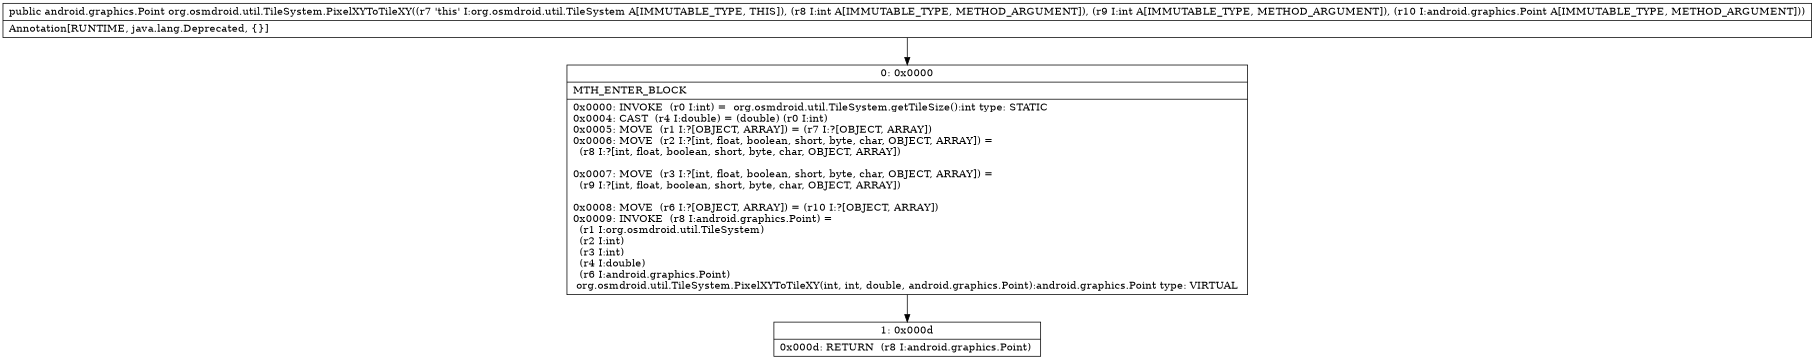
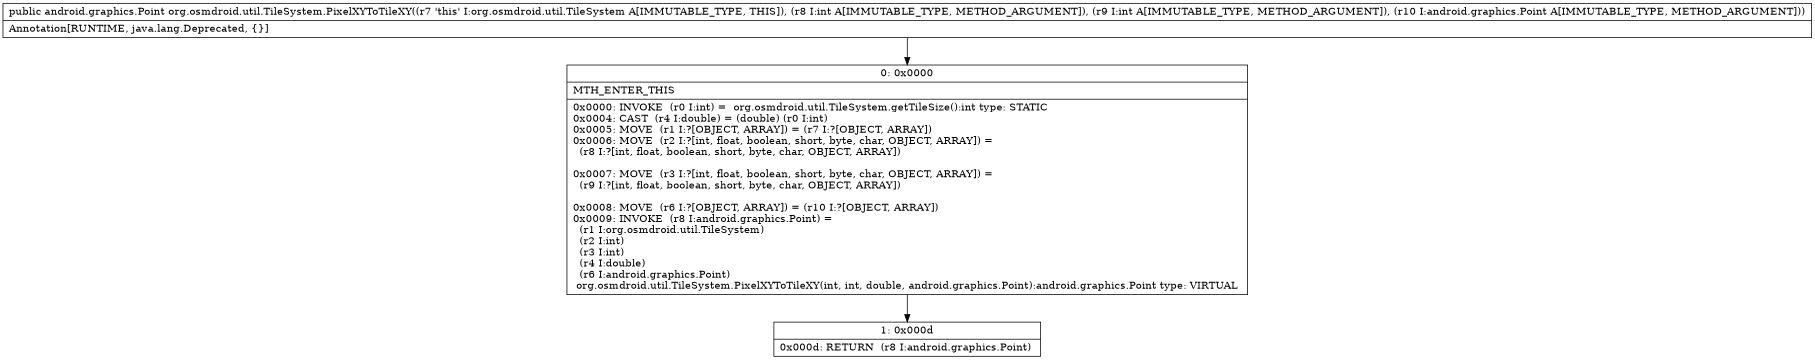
(630, 90) -> (624, 90)
